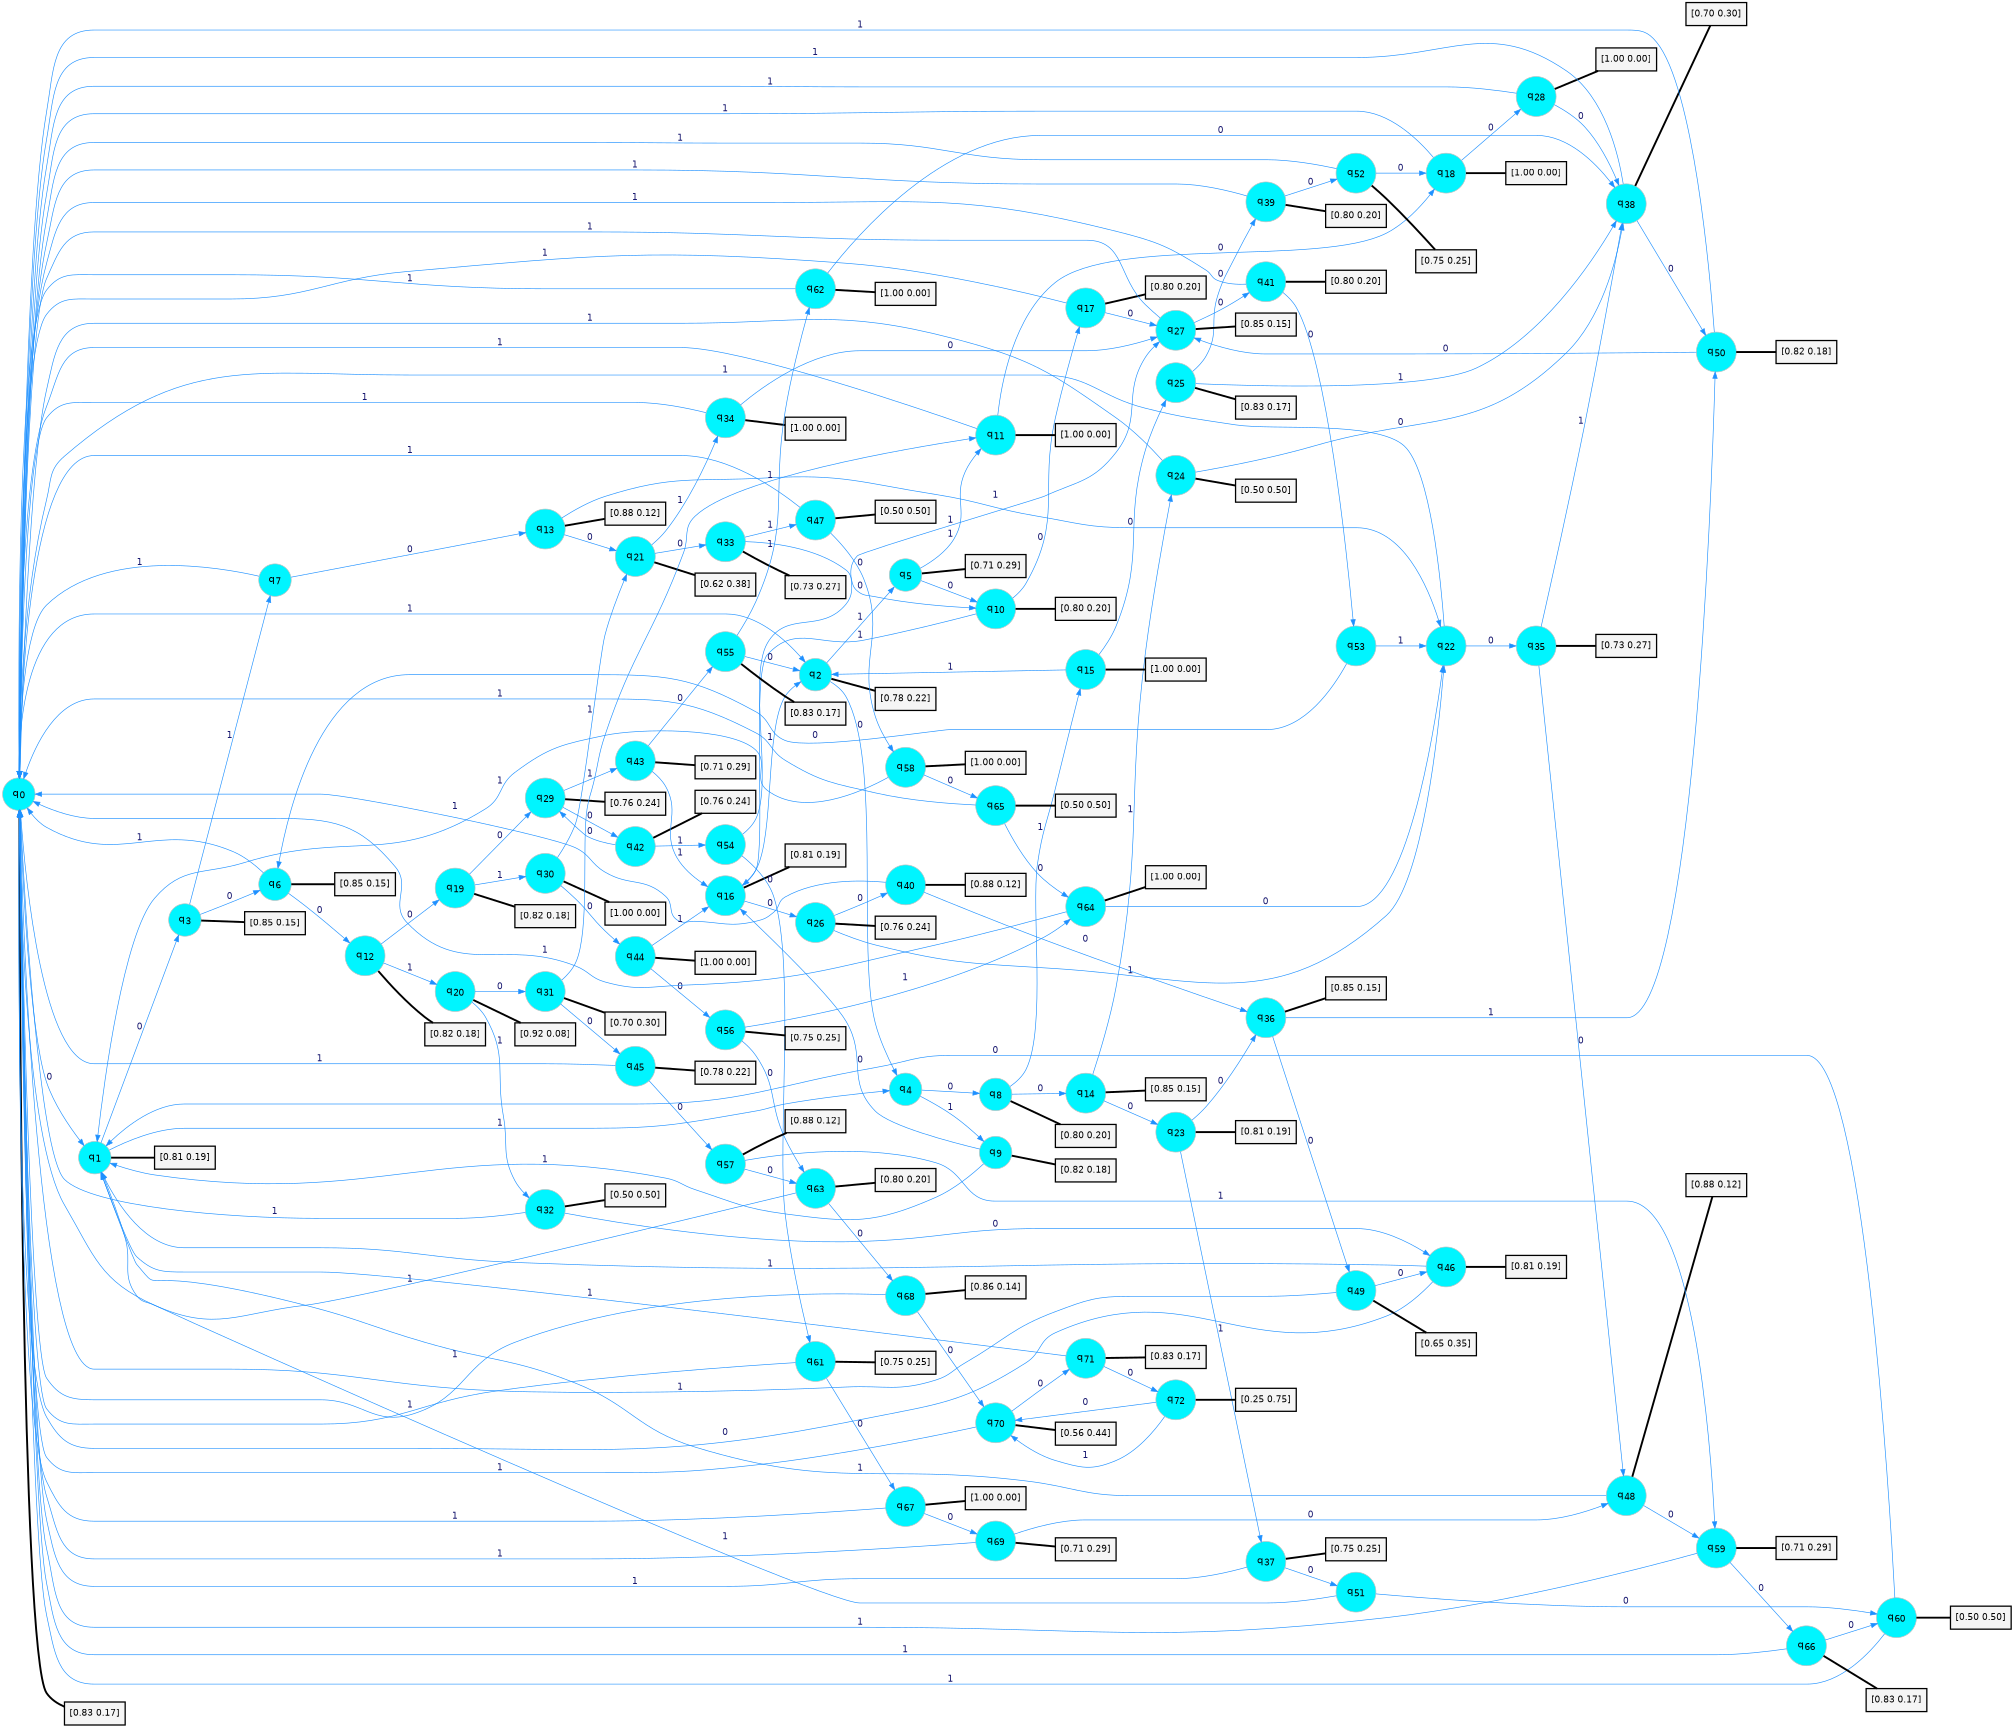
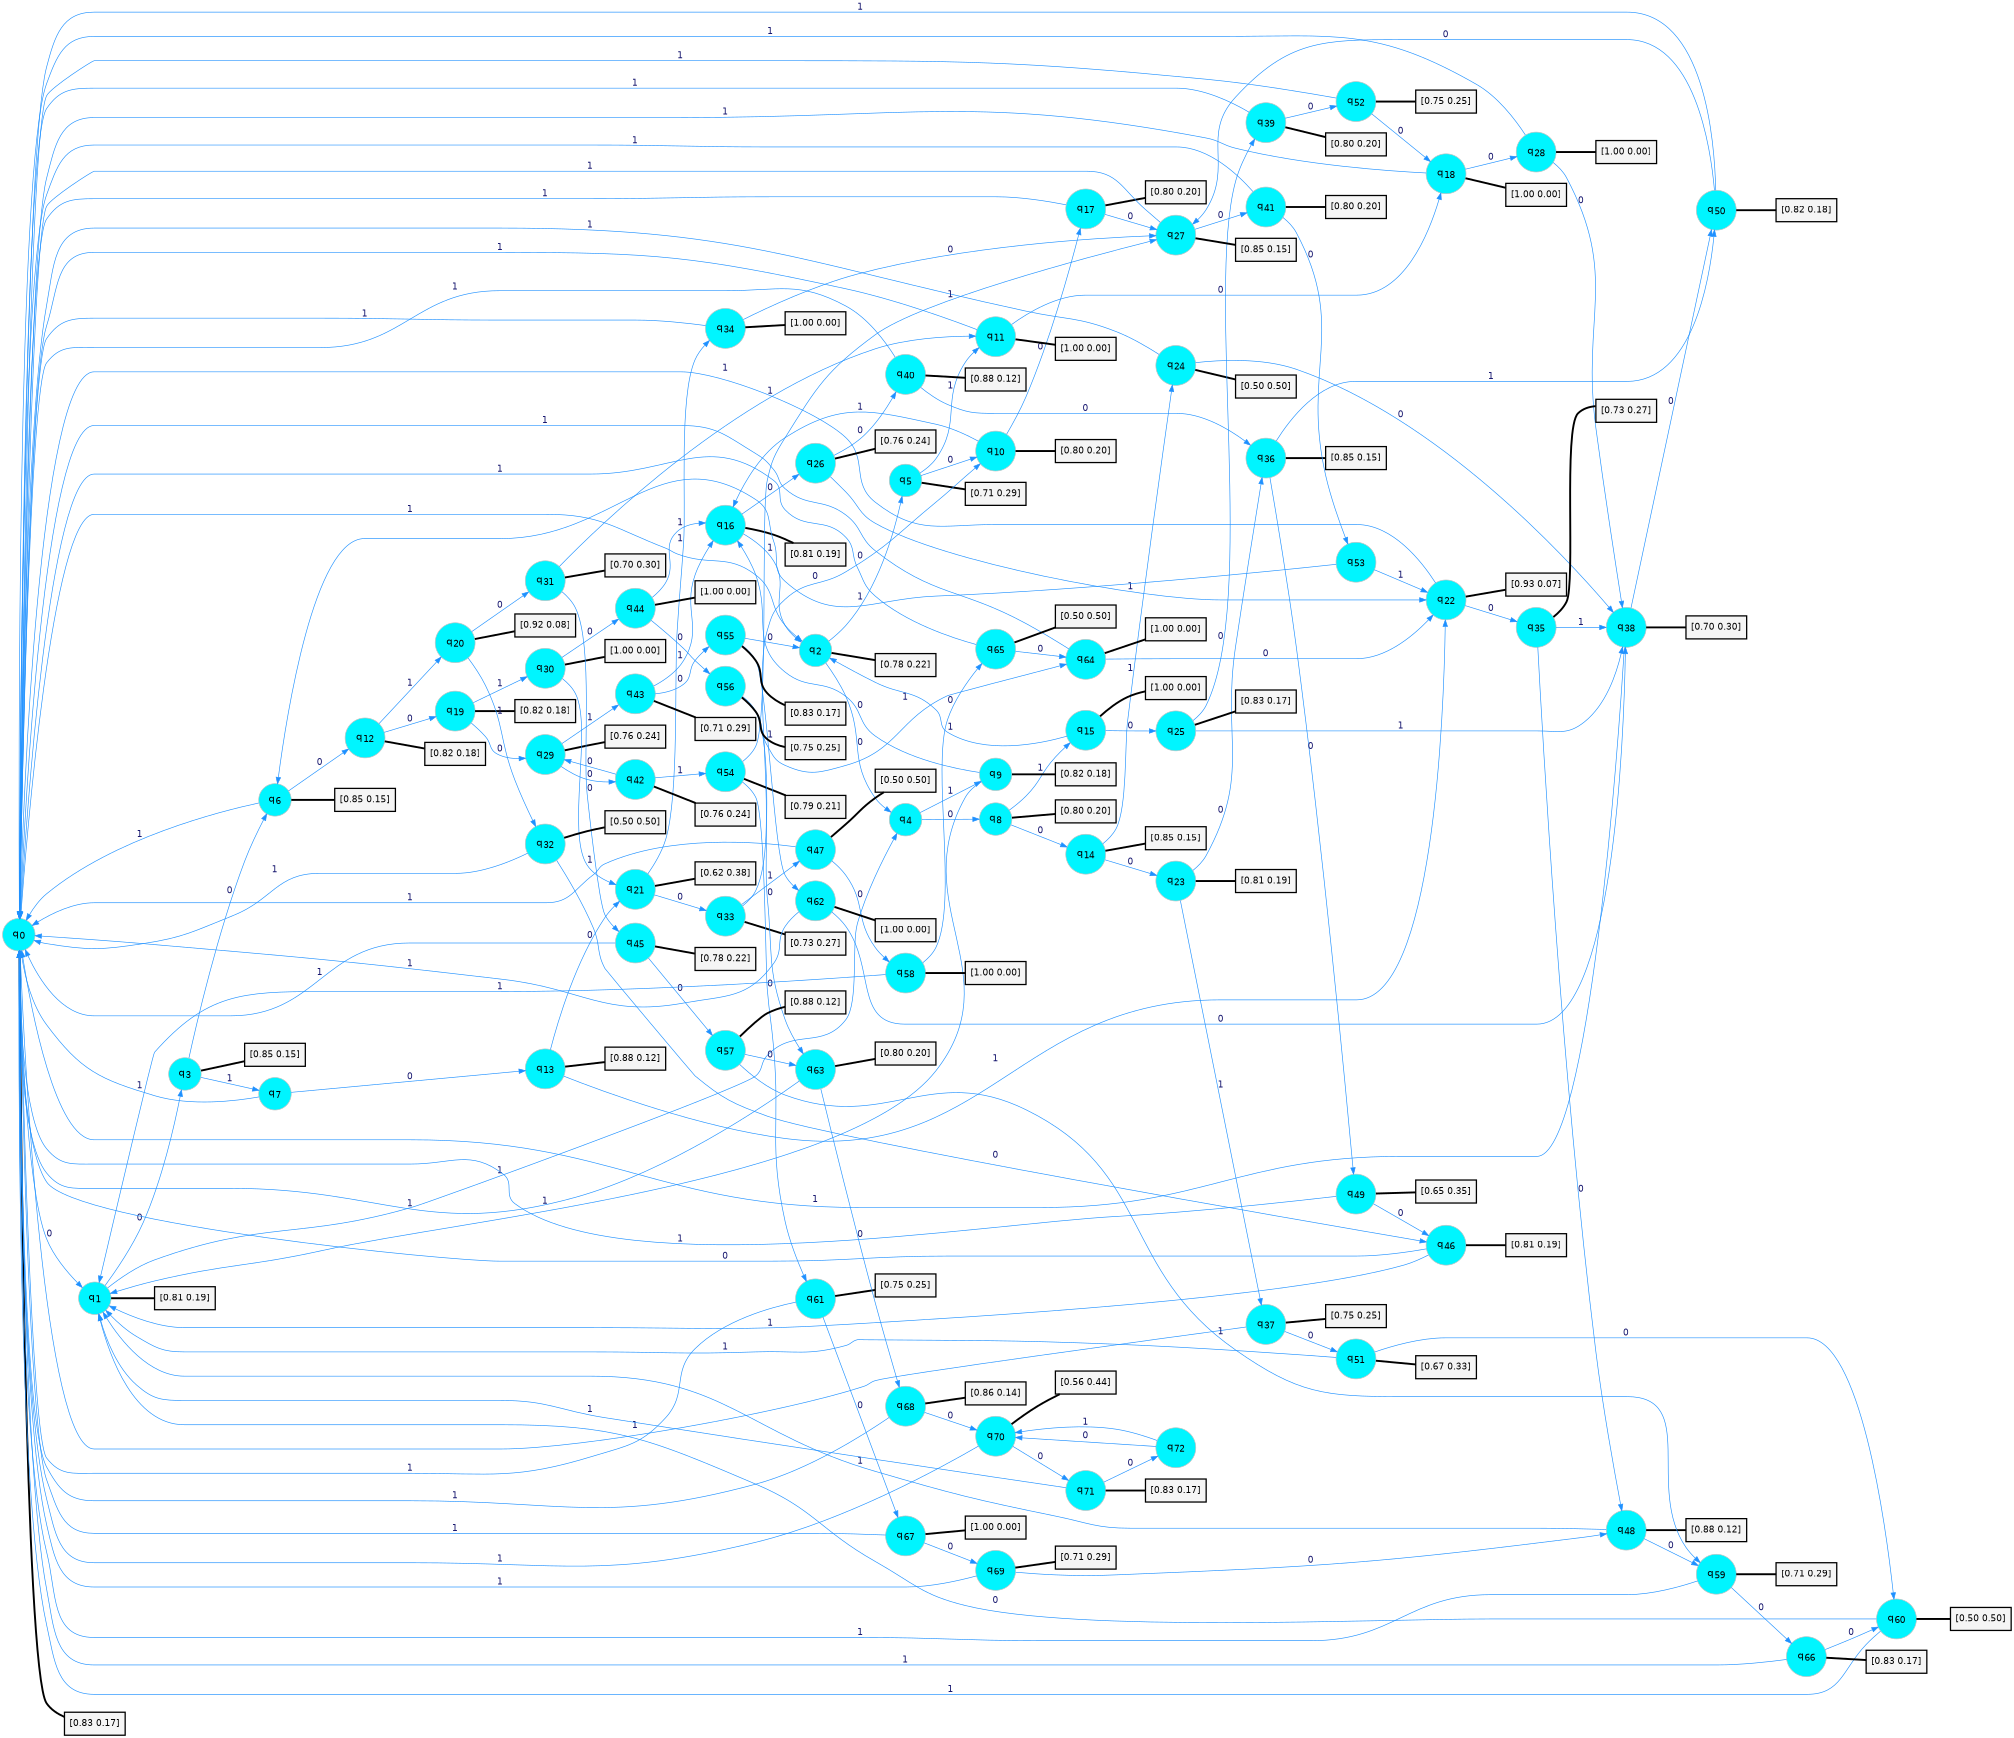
none -> (1536, 585)
none -> (815, 807)
none -> (1446, 1367)
(1266, 1400) -> none
